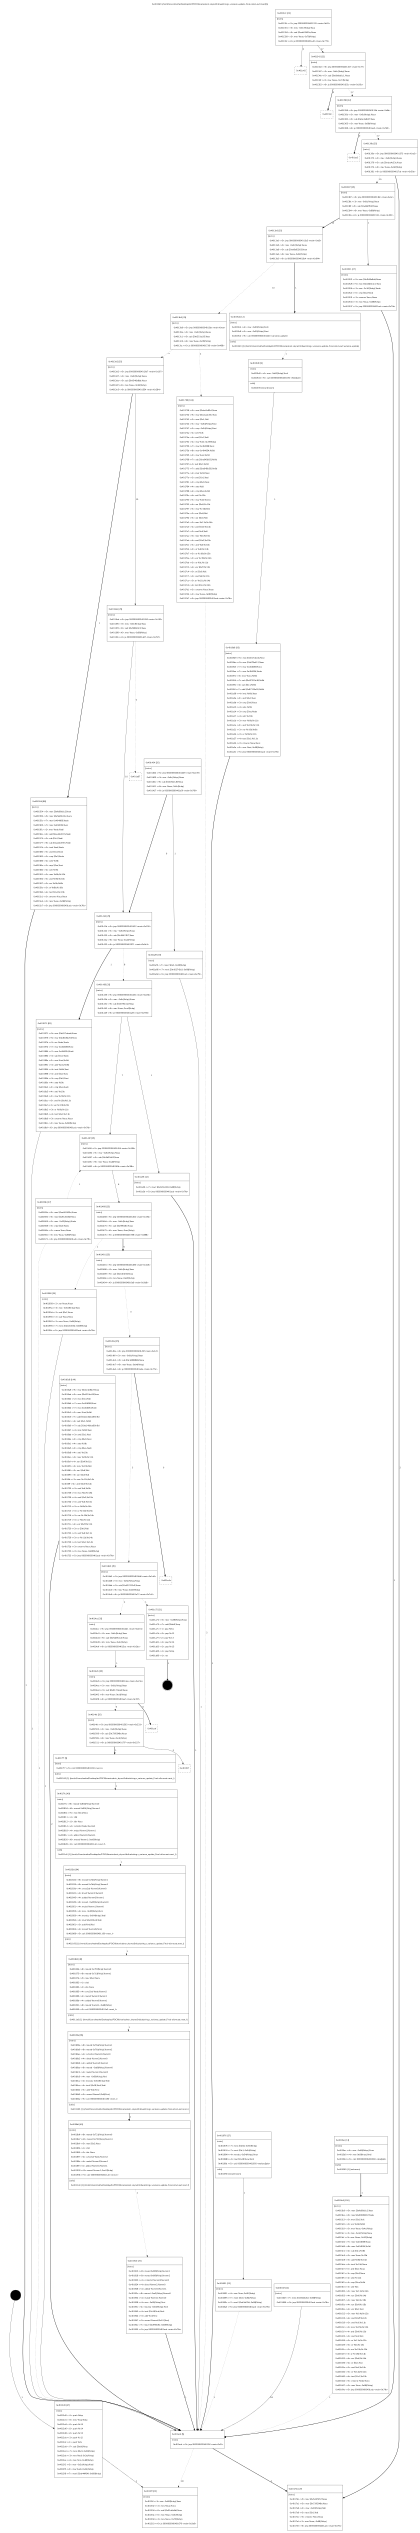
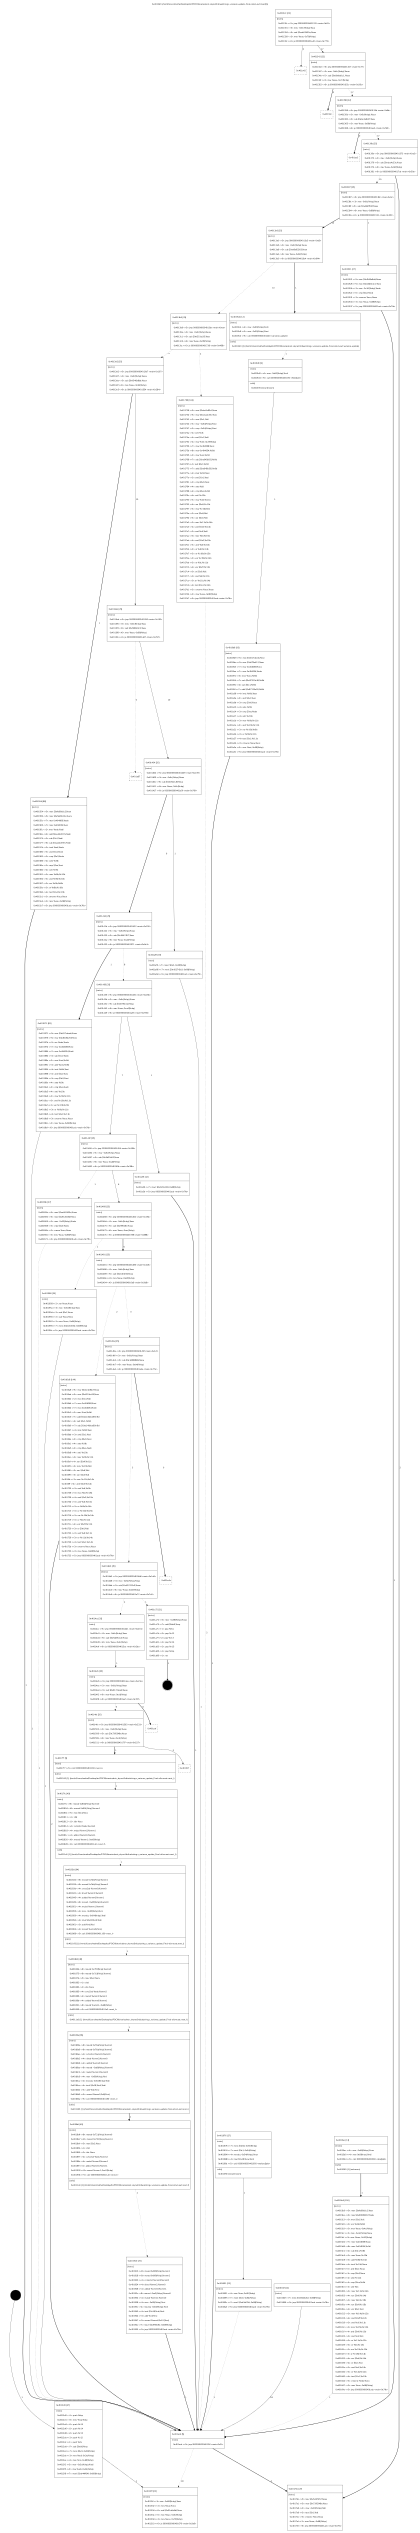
(124, 776) -> (154, 699)
(72, 1184) -> (88, 1184)
none -> (104, 1330)
